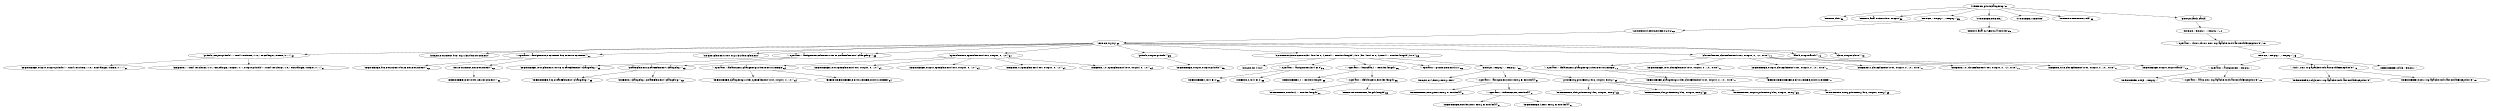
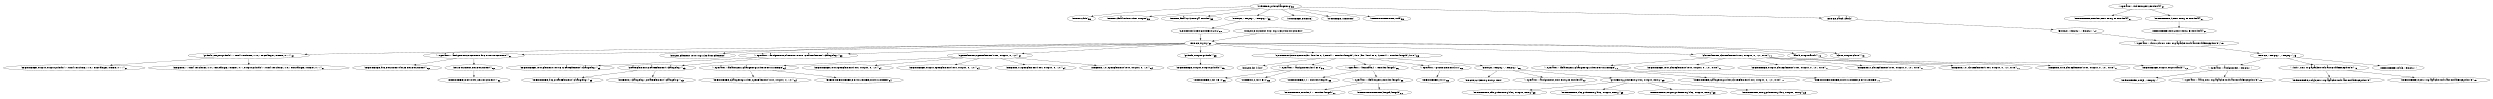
(1989, 24) -> (1235, 12)
(790, 47) -> (1236, 37)
none -> (1435, 80)
(1509, 85) -> none
(1473, 86) -> (2179, 24)
